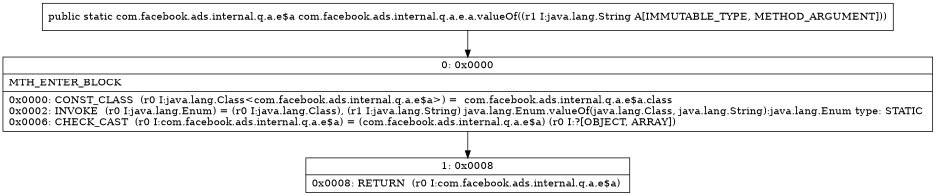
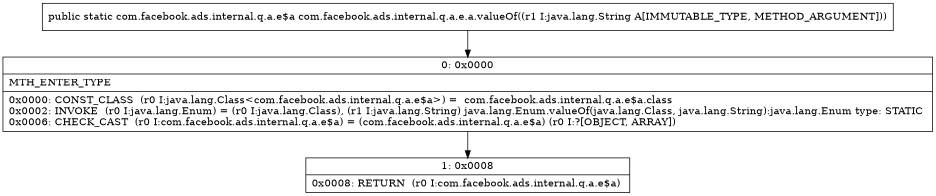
(66, 82) -> (60, 82)
